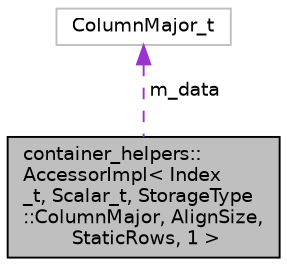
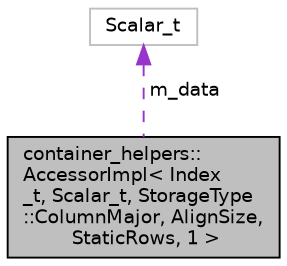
(144, 27) -> (144, 27)
